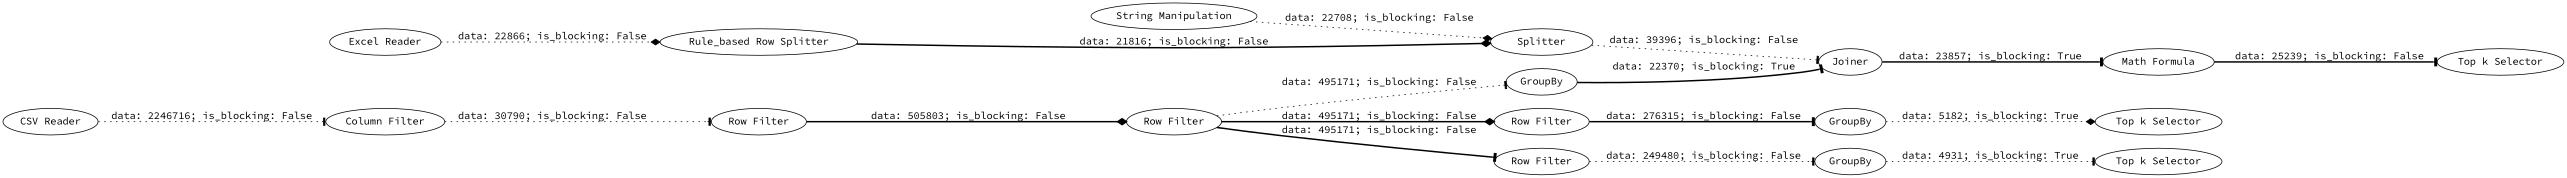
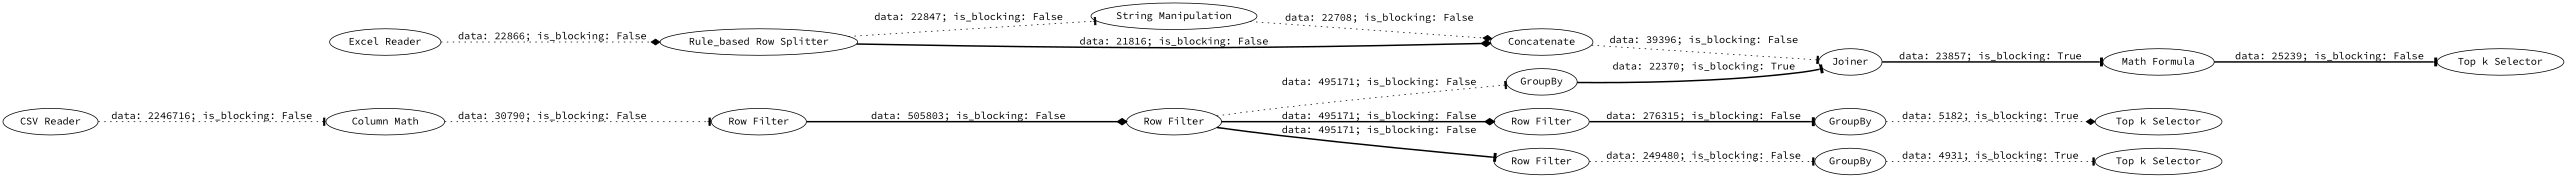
none -> (971, 29)
(1542, 42) -> (1542, 42)
(385, 122) -> (385, 122)
